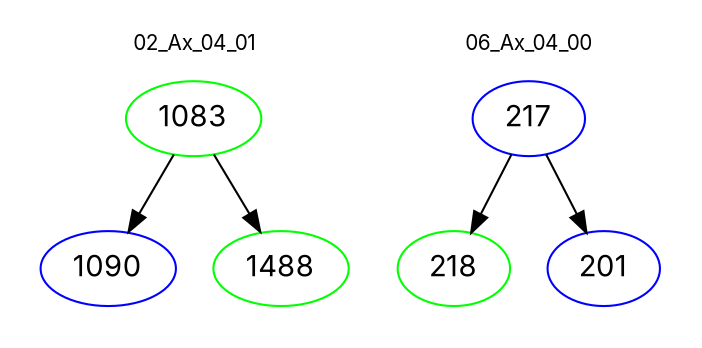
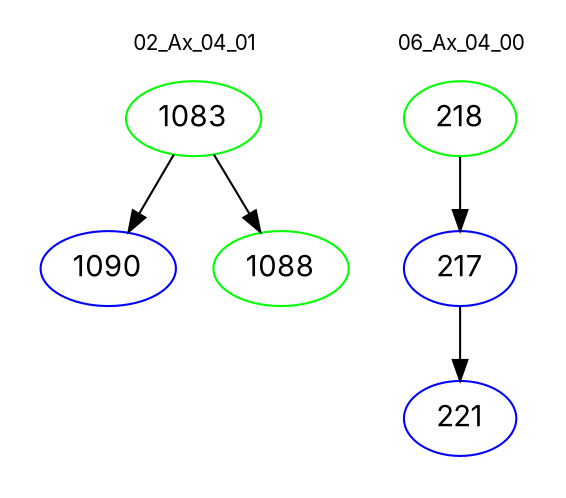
(496, 184) -> (460, 183)
(281, 269) -> (281, 269)
(604, 269) -> (460, 418)
